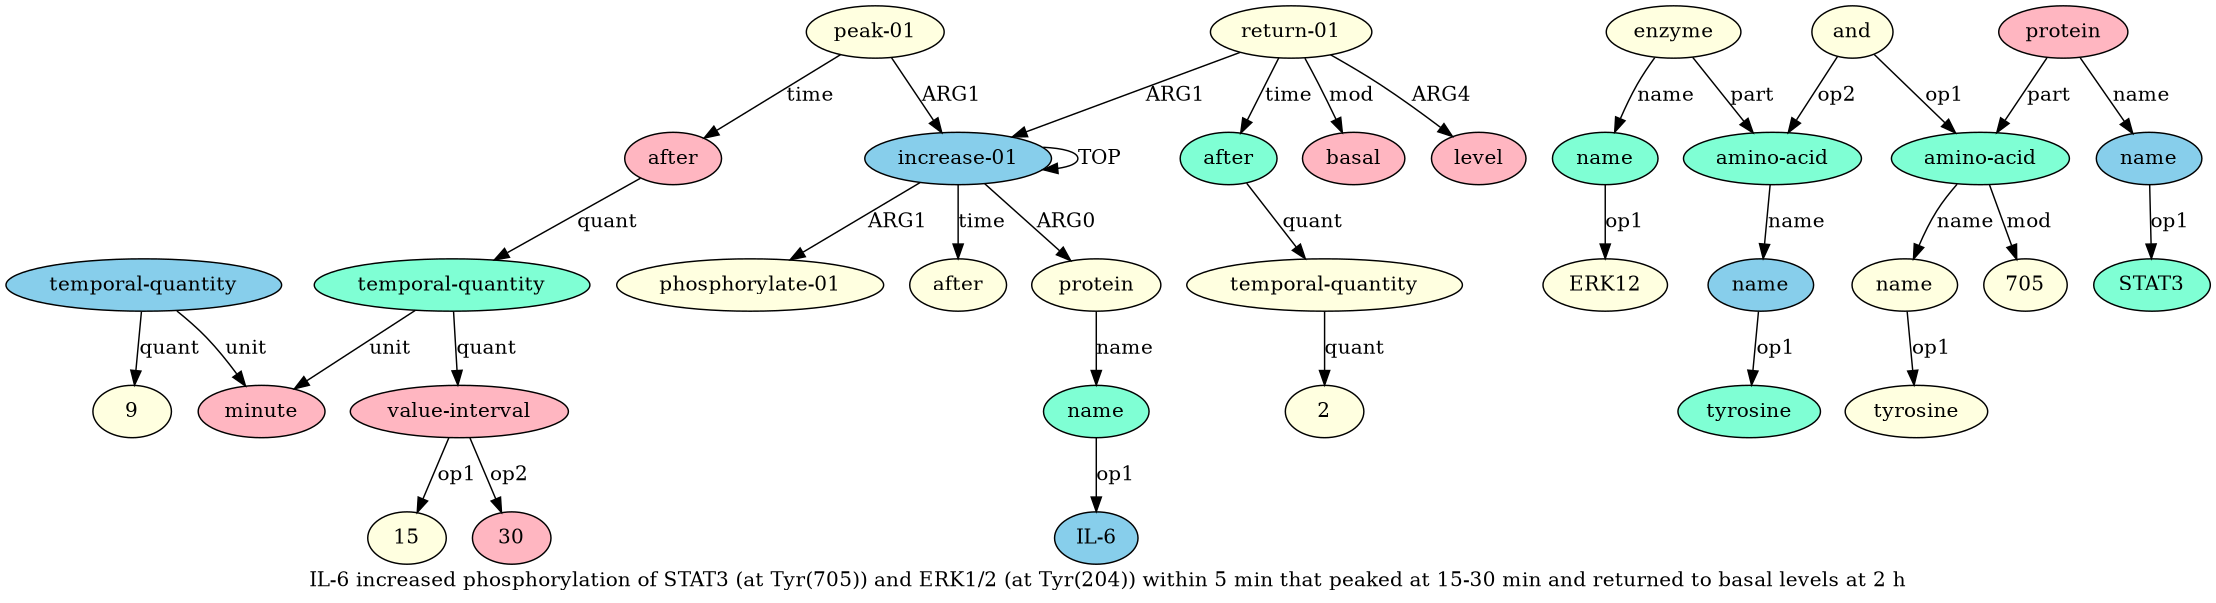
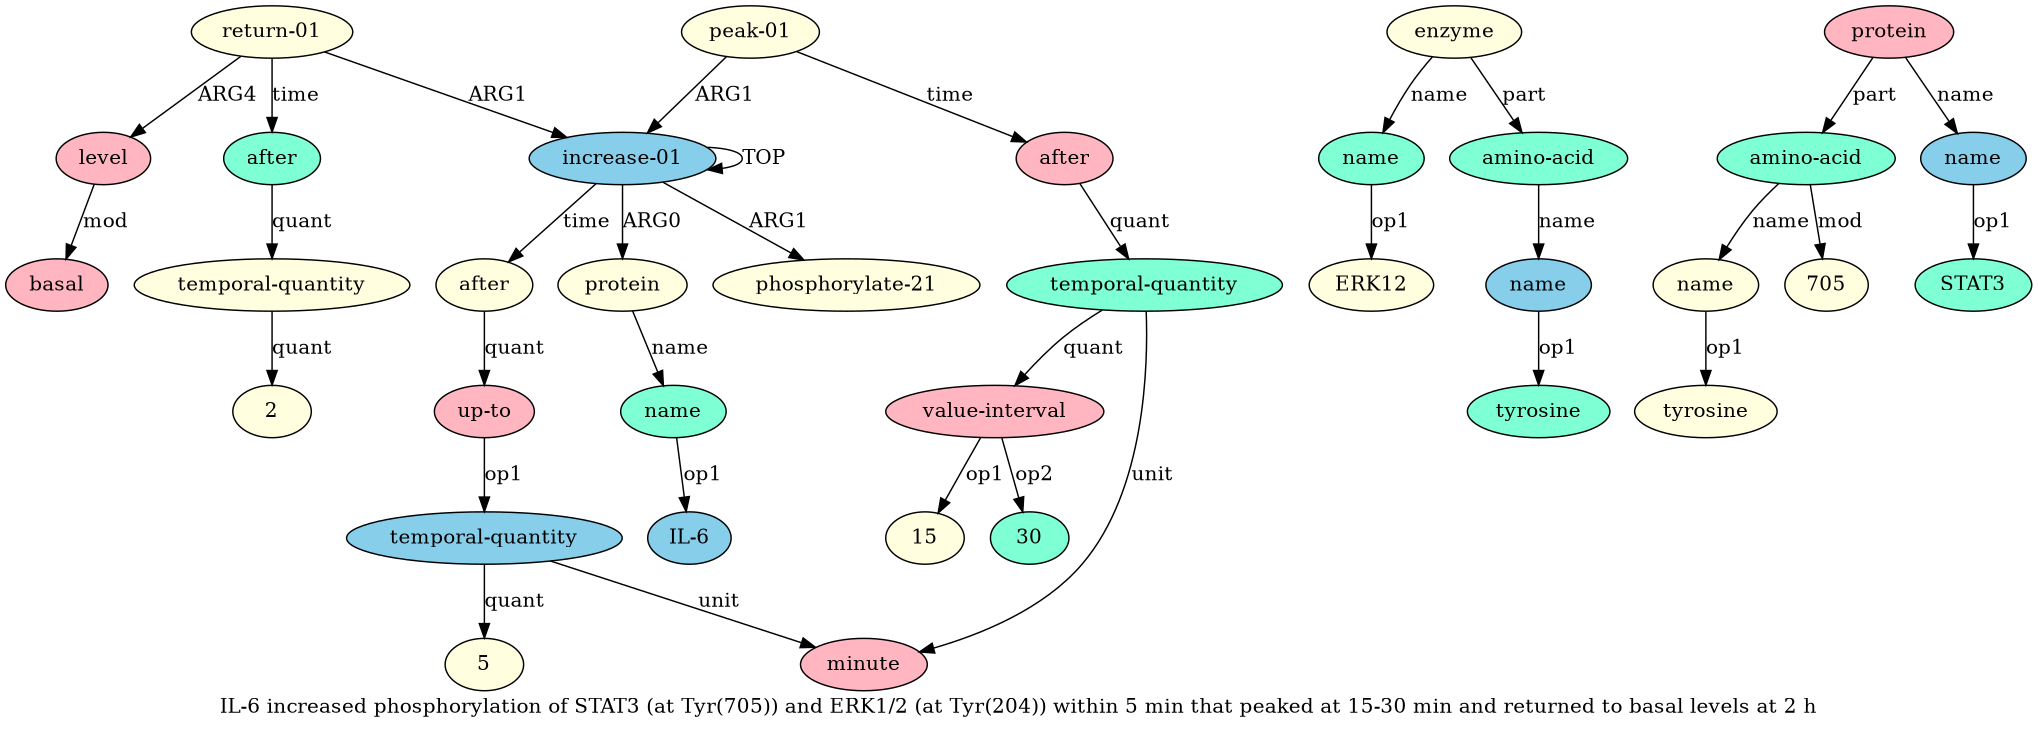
(1852, 32) -> none
(1321, 89) -> (83, 215)
(750, 285) -> (846, 285)
(132, 412) -> (484, 665)
none -> (484, 412)
(512, 538) -> (1030, 538)
